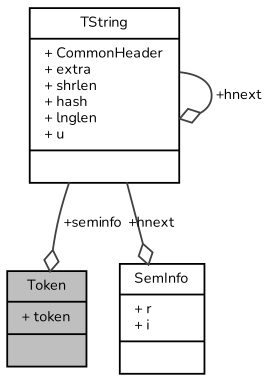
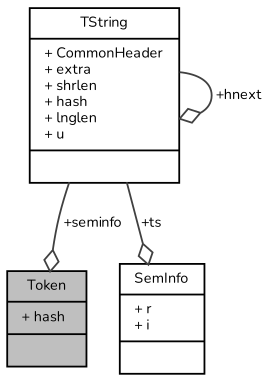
(150, 223) -> (150, 223)
(47, 317) -> (44, 317)
